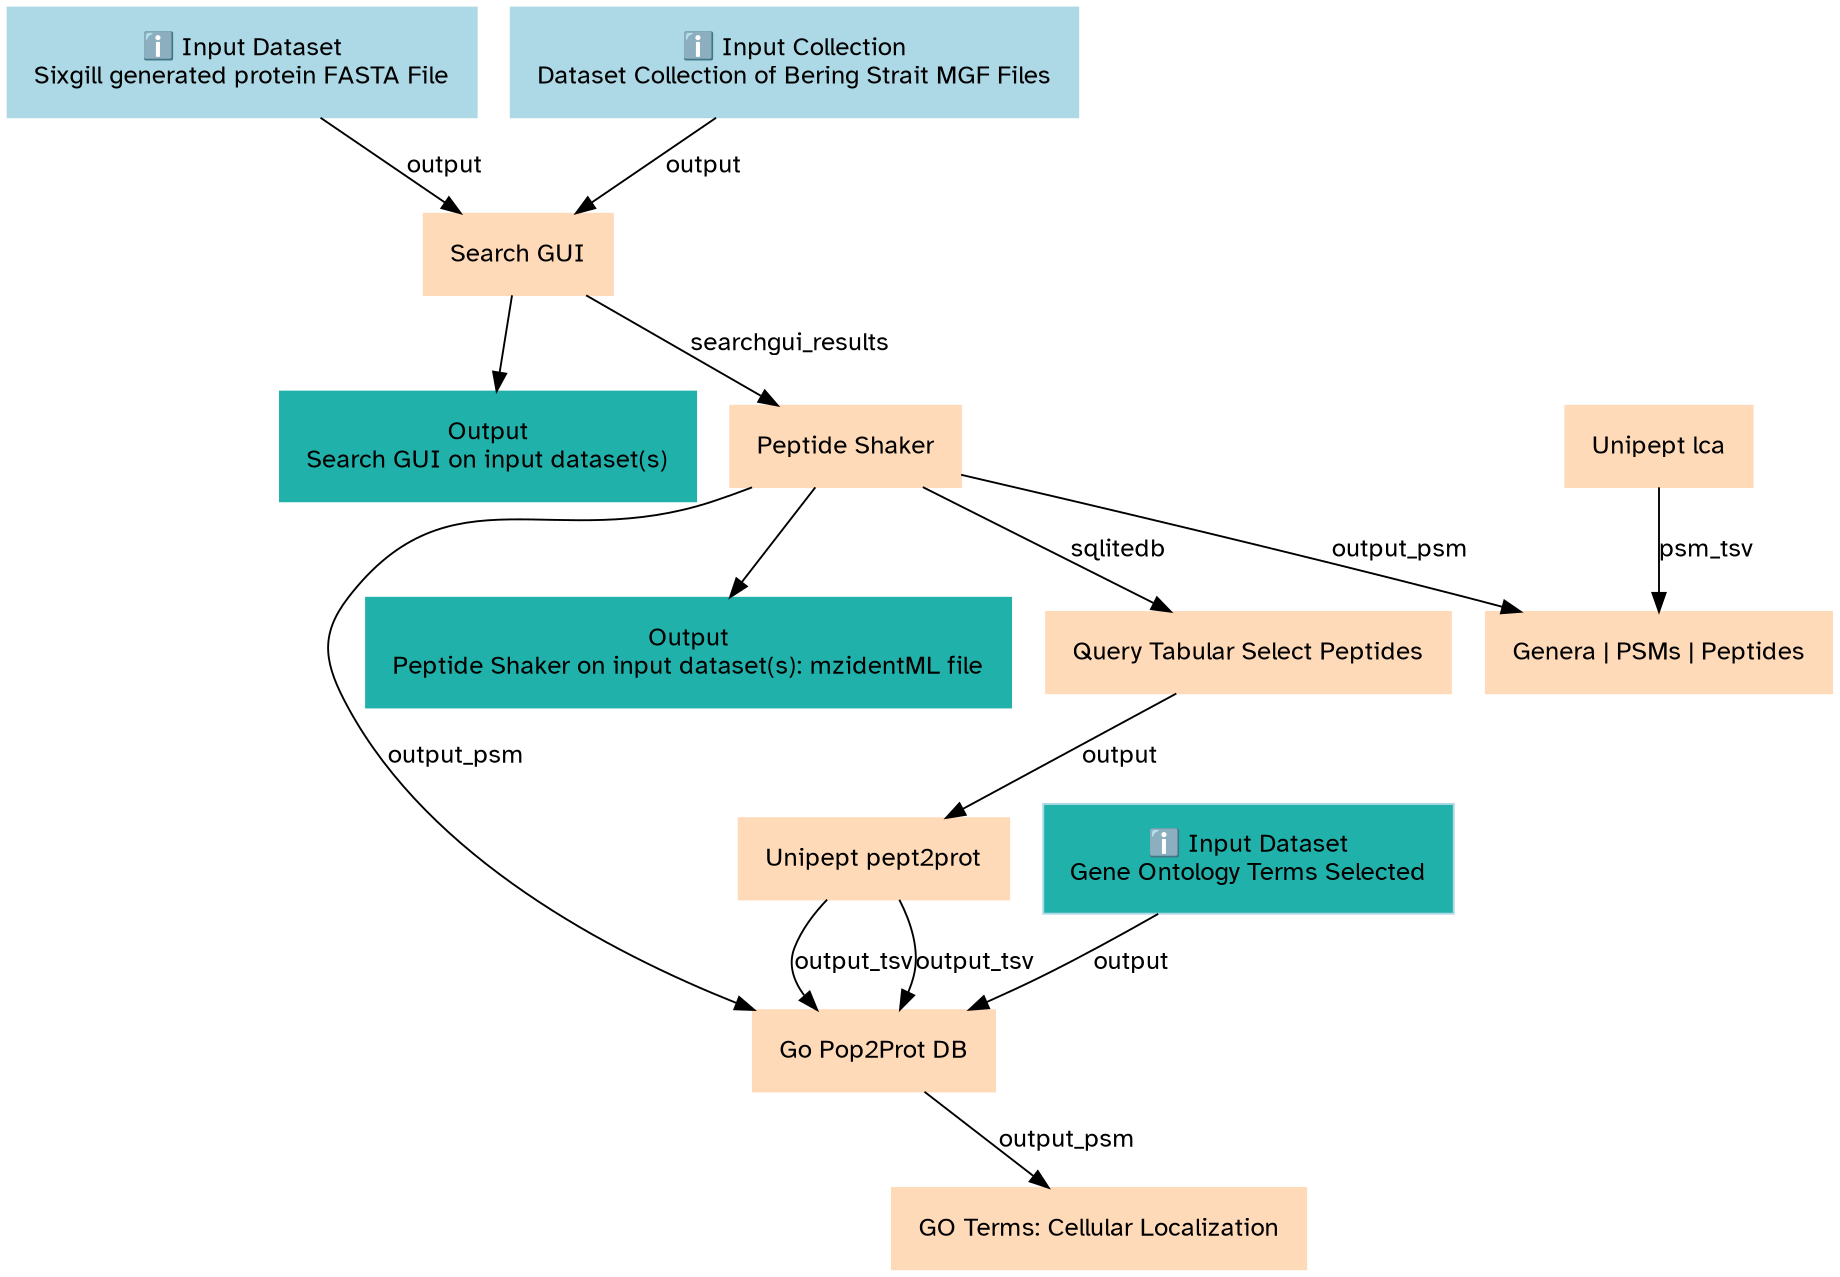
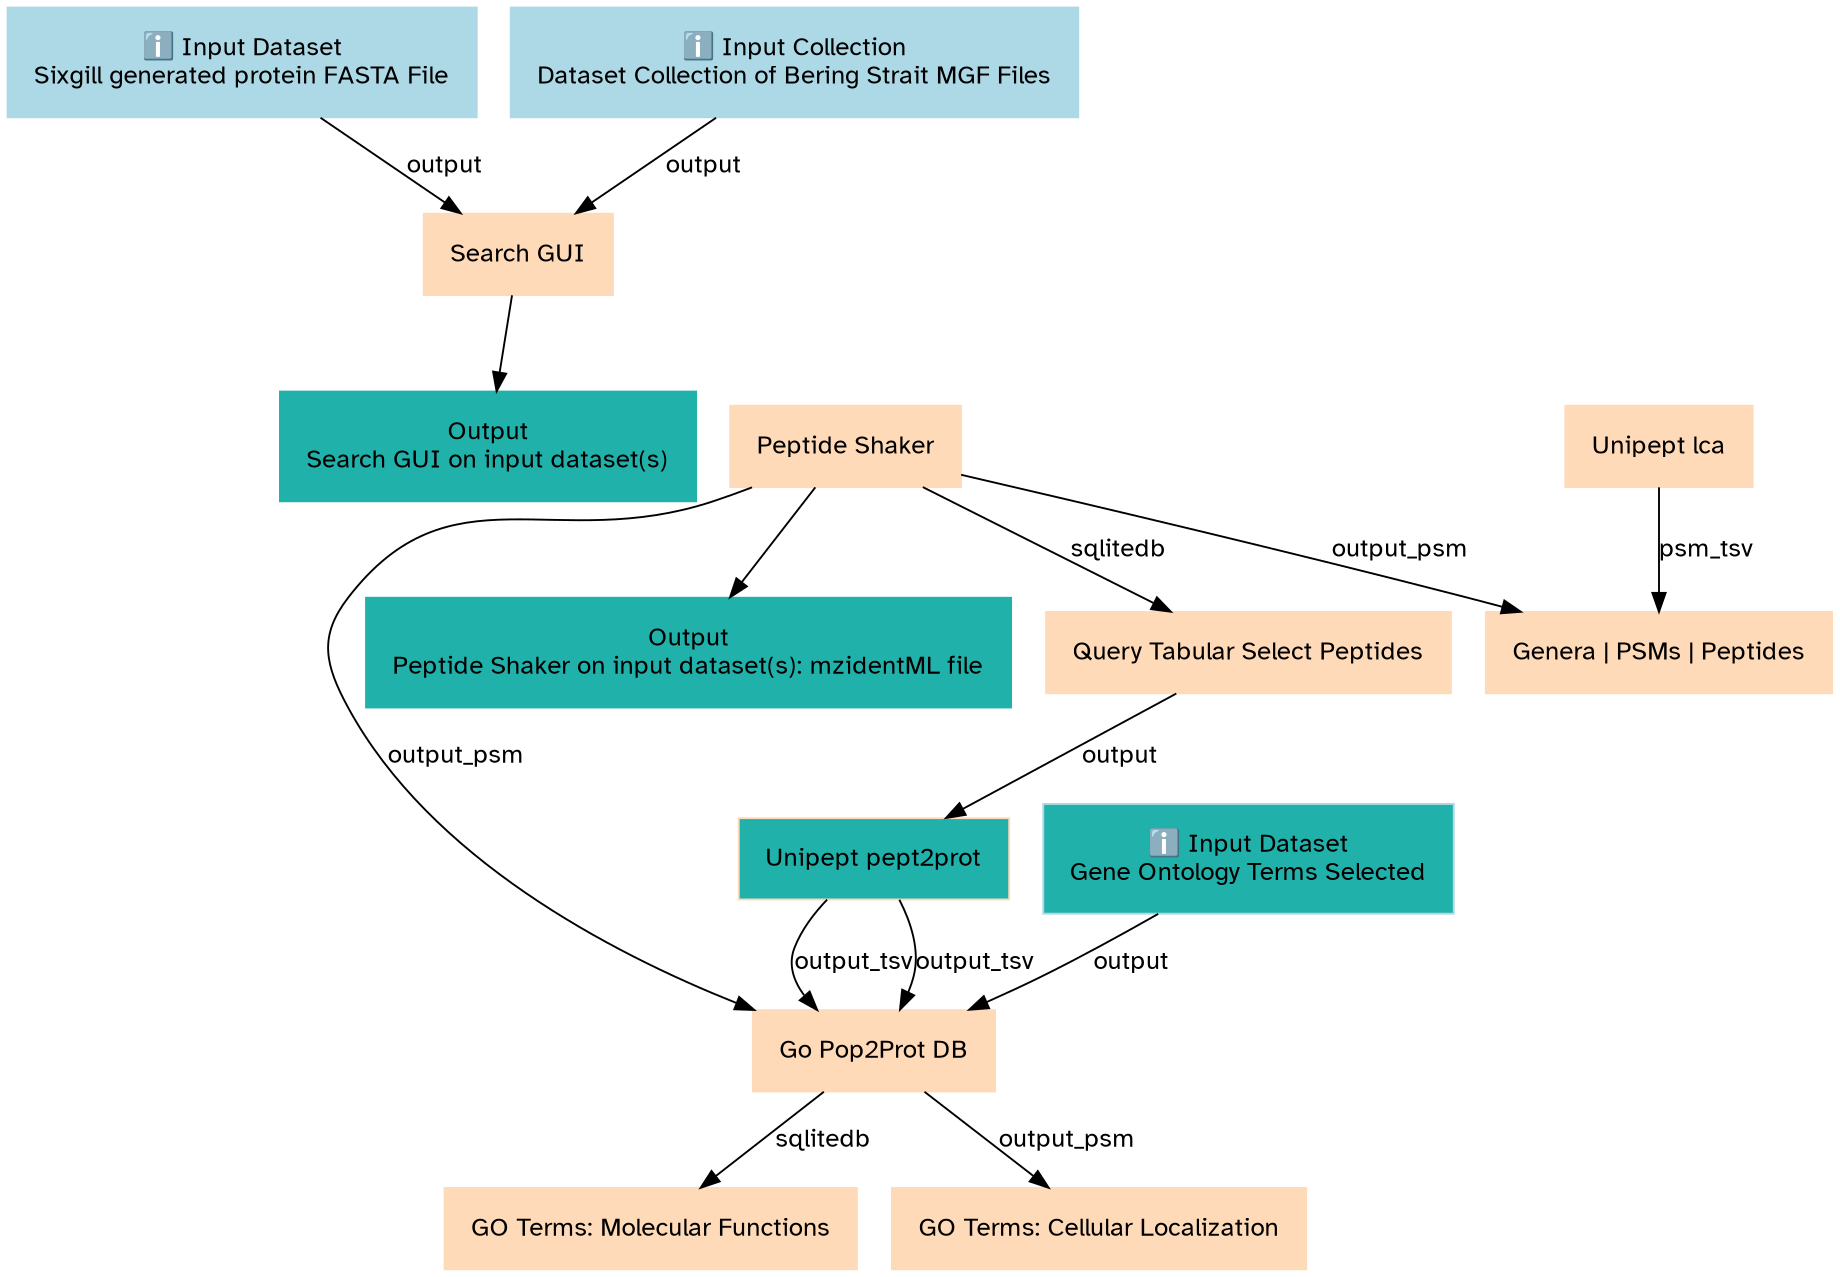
(673, 346) -> none
(874, 859) -> (874, 859)
none -> (651, 1229)
